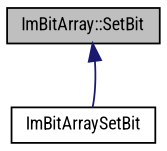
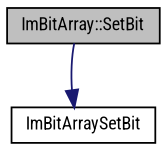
(95, 85) -> (72, 67)
